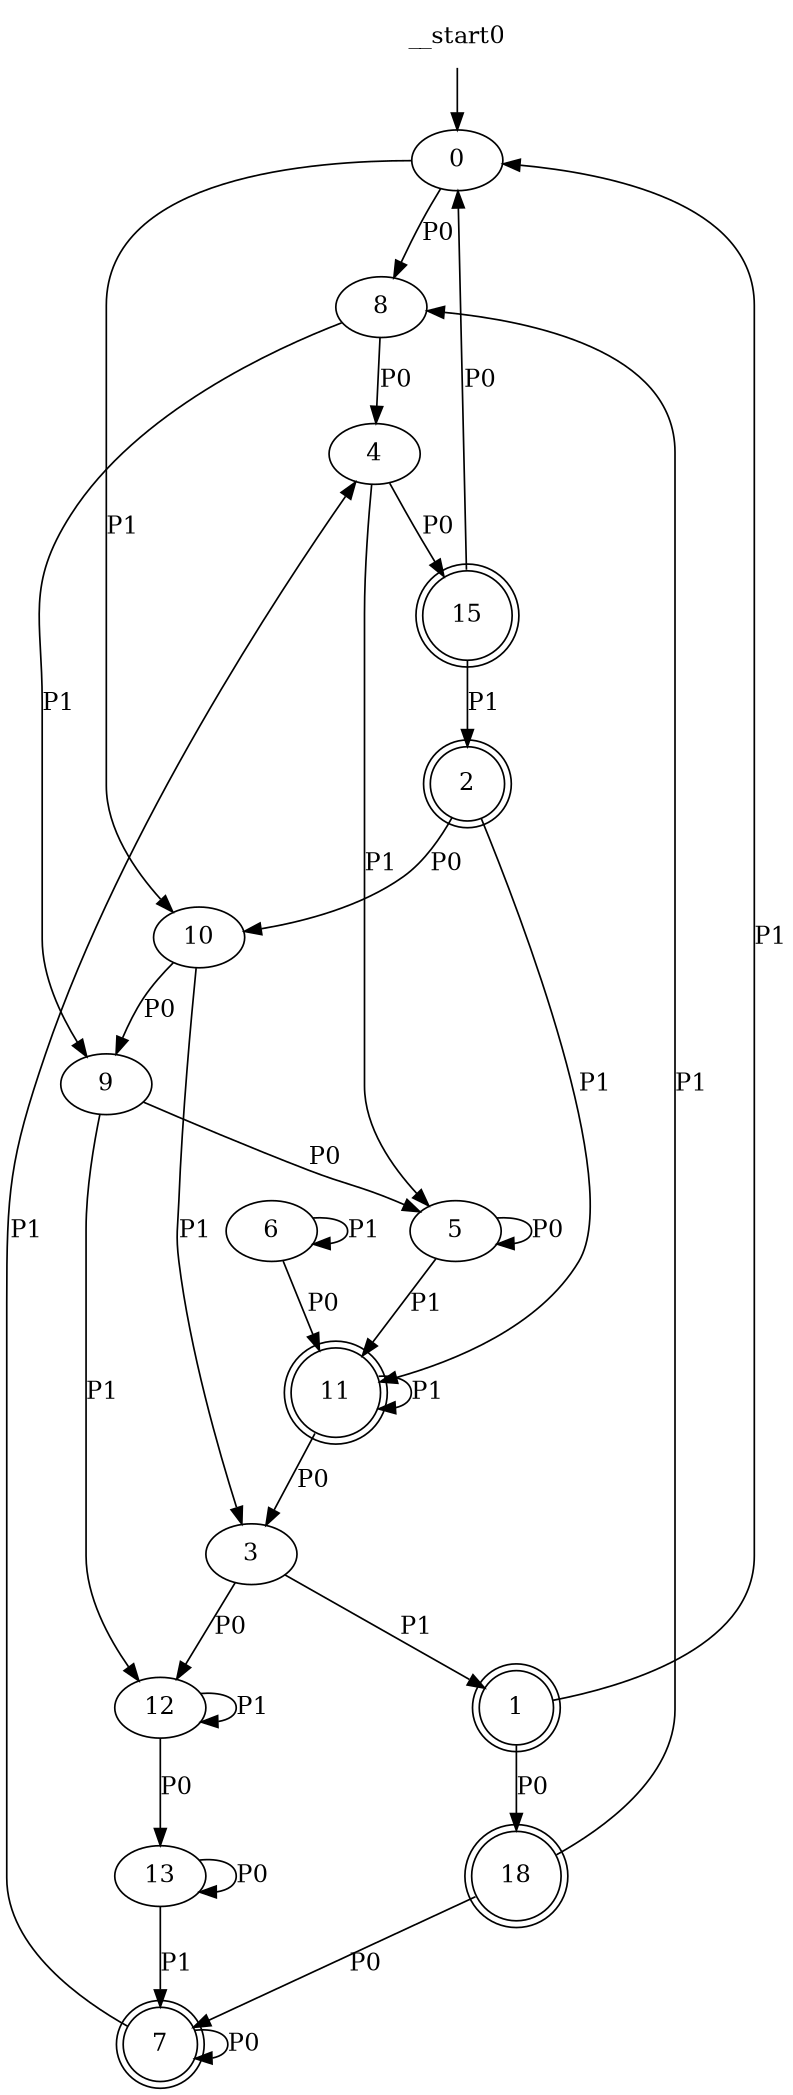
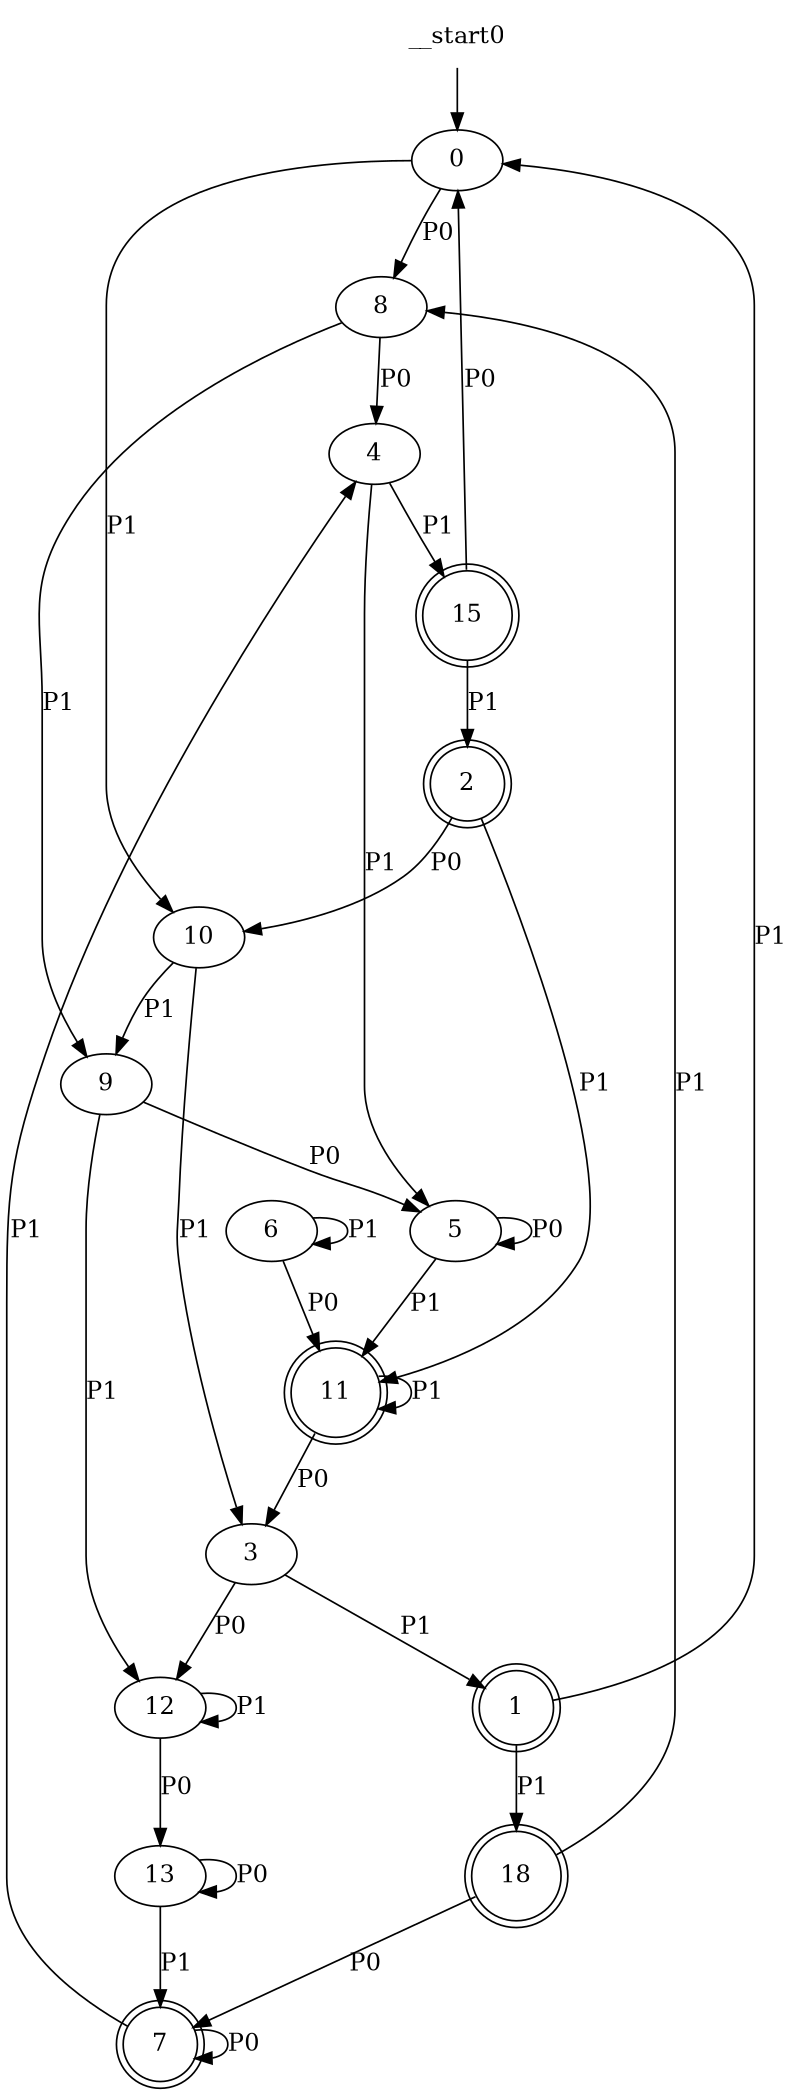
(438, 527) -> (438, 527)
(159, 1011) -> (159, 1011)
(532, 1788) -> (532, 1788)
